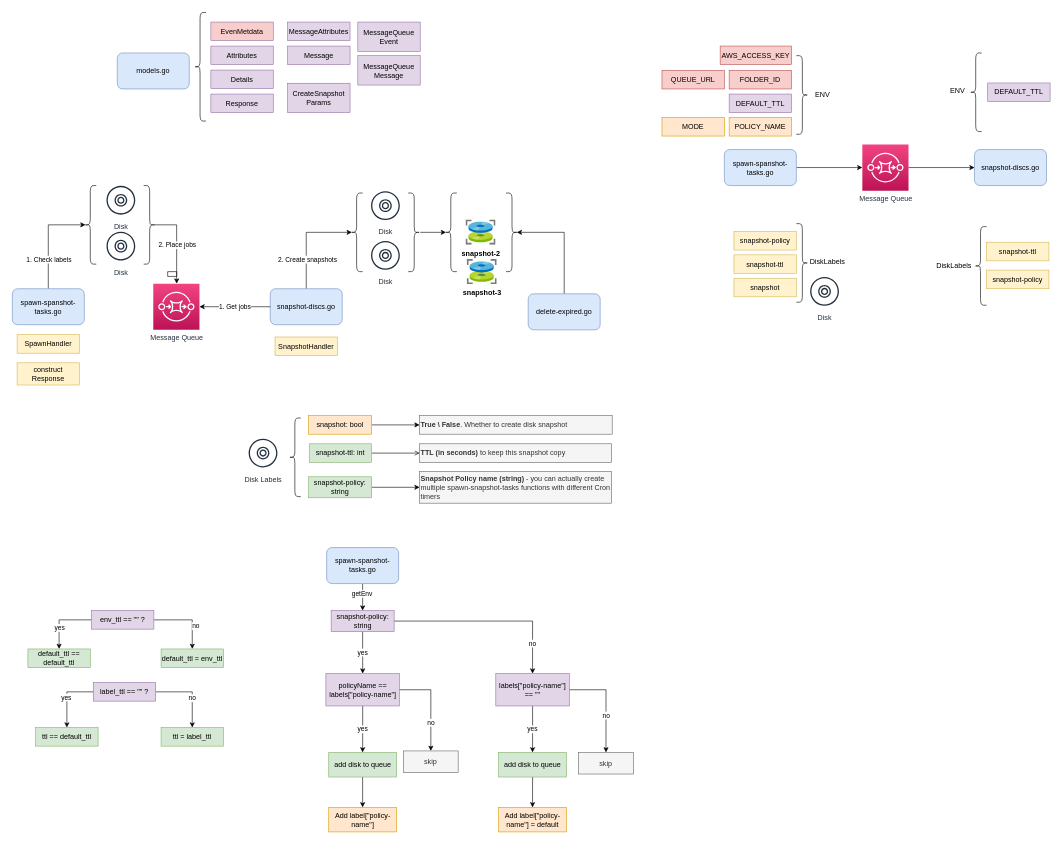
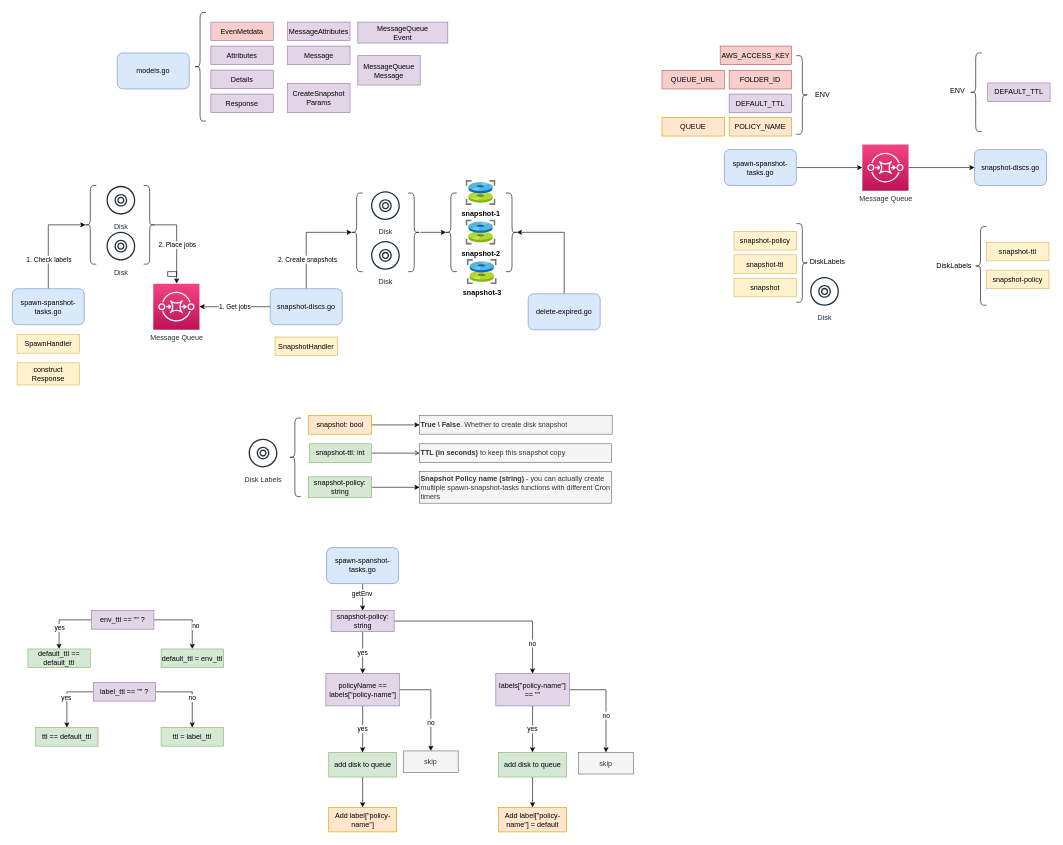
(389, 37) -> (403, 32)
(693, 127) -> (693, 127)
none -> (481, 193)
